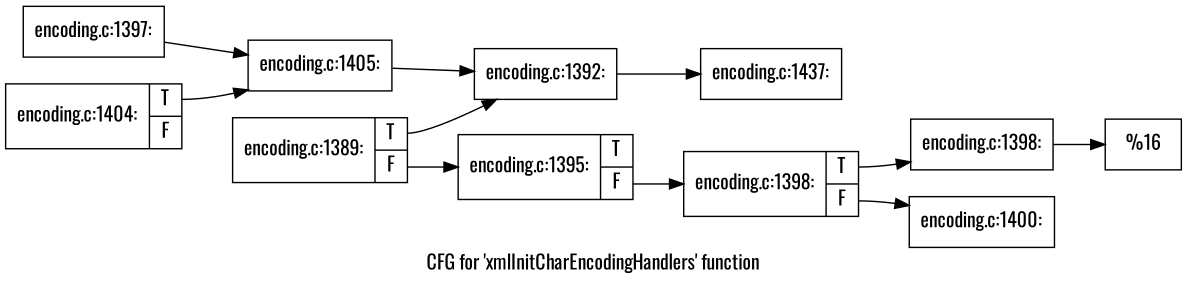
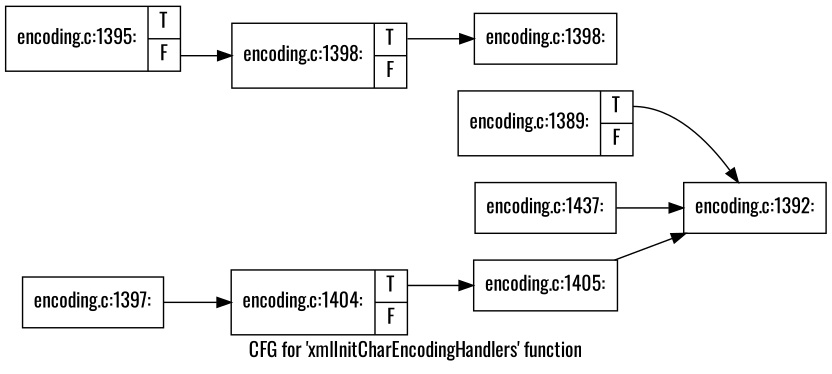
(199, 47) -> (190, 302)
(651, 74) -> (643, 208)
(1143, 144) -> none
(426, 167) -> none
(982, 222) -> none
